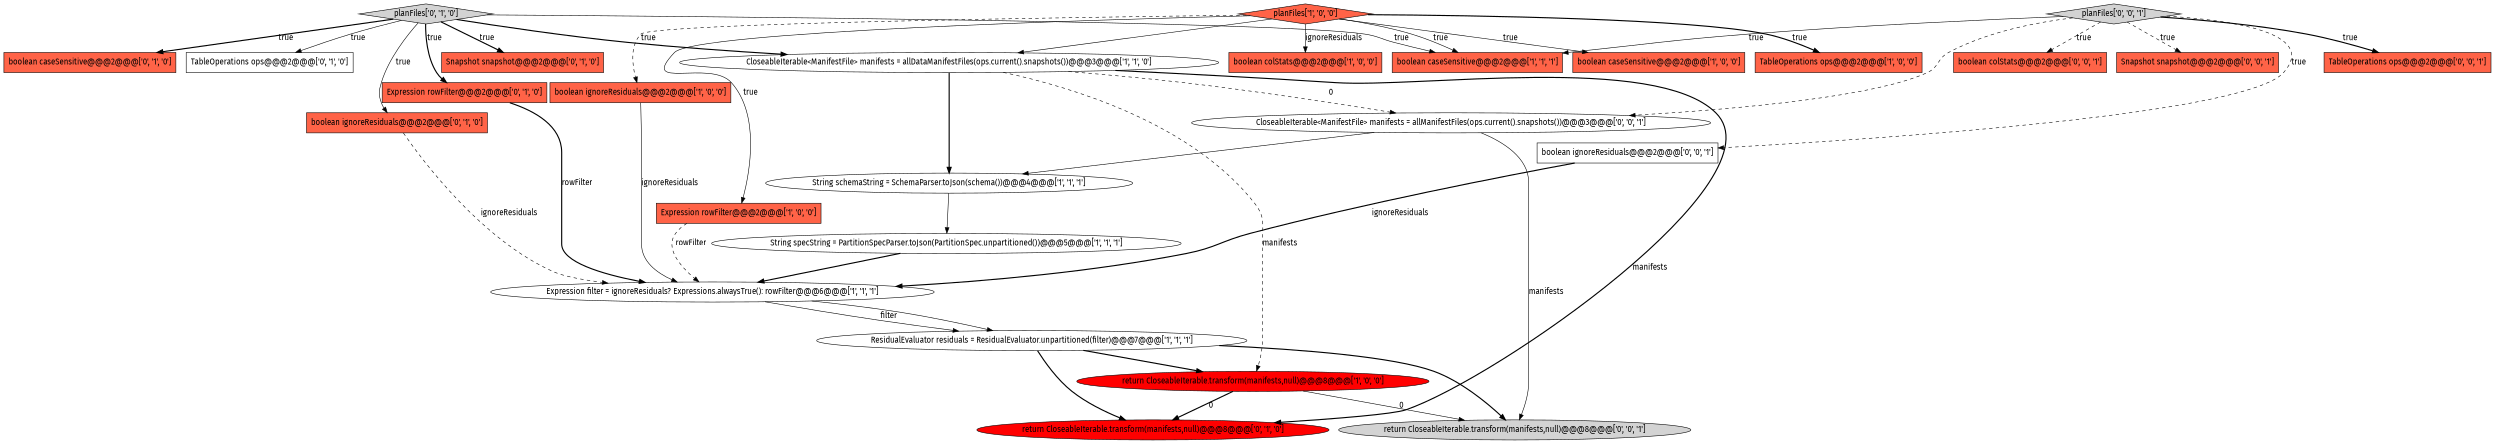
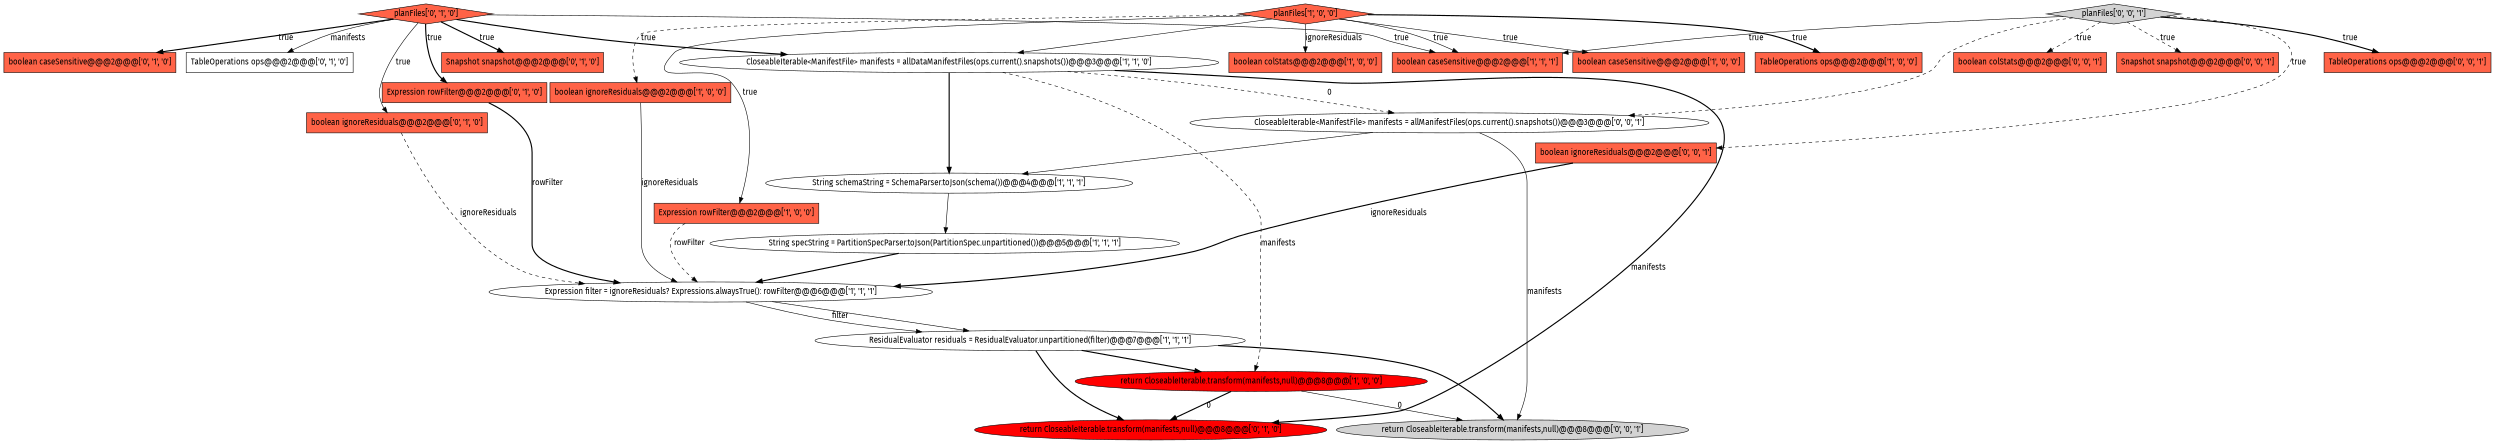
(426, 14) -> (426, 14)
(358, 38) -> (348, 38)
(1628, 153) -> (1626, 153)
